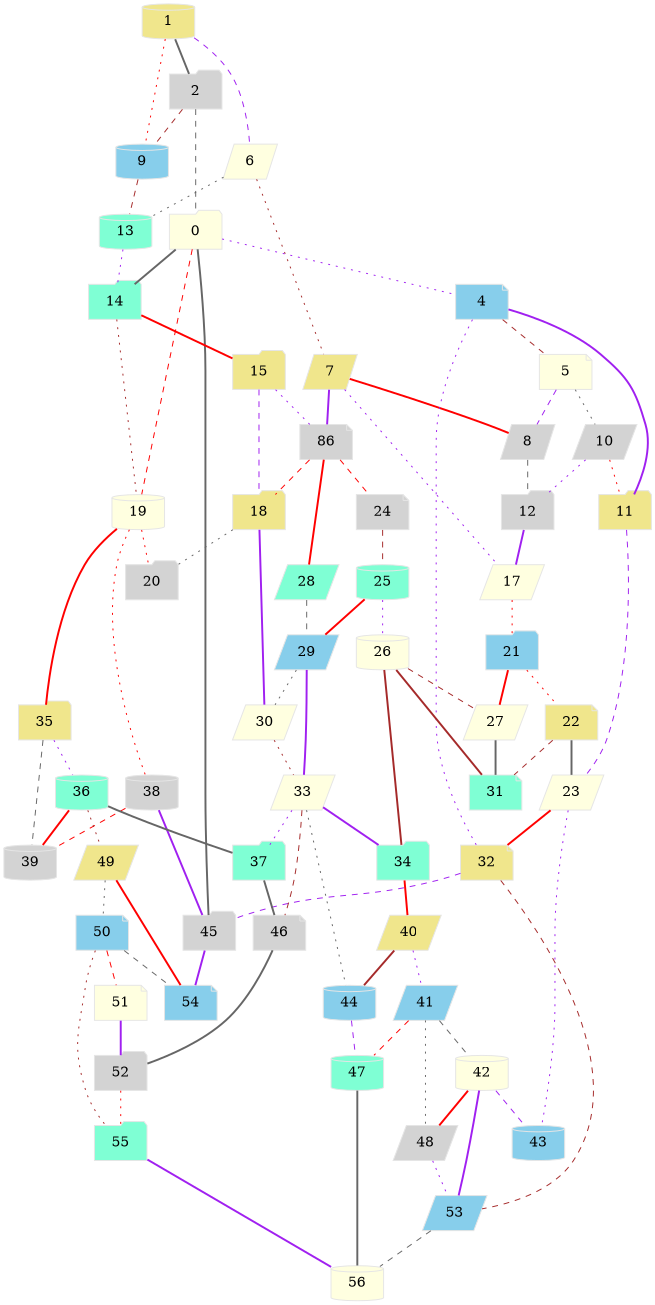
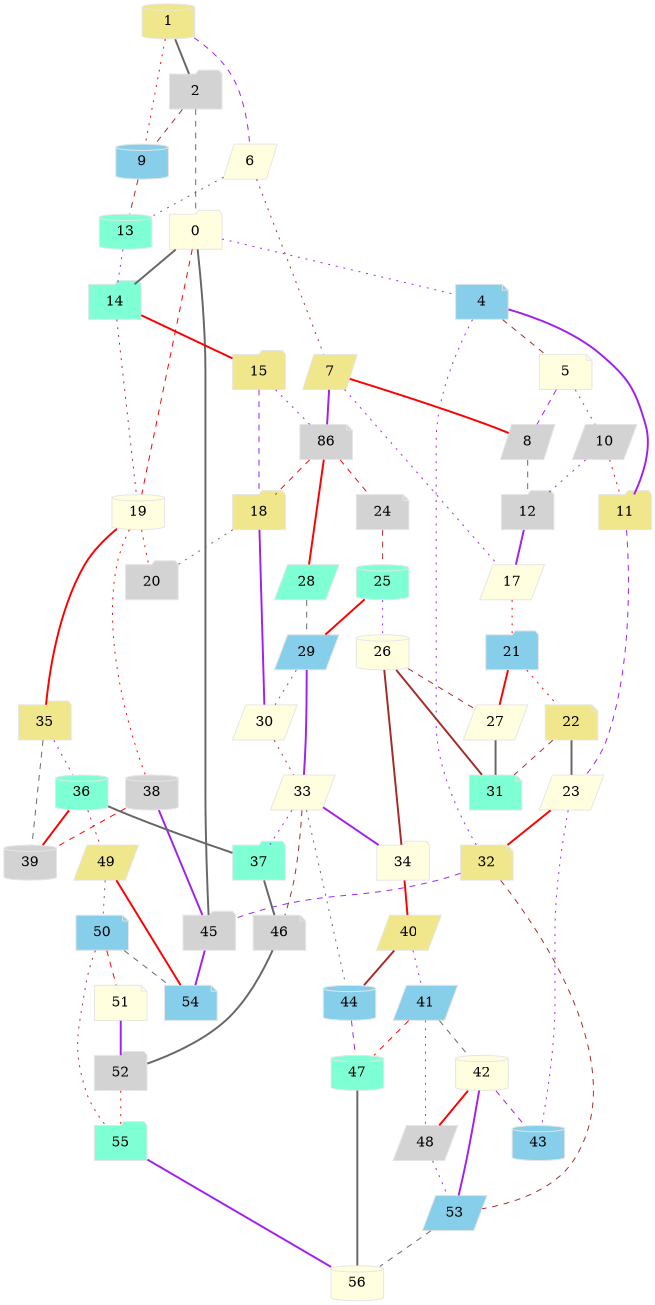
(403, 863) -> (403, 863)
